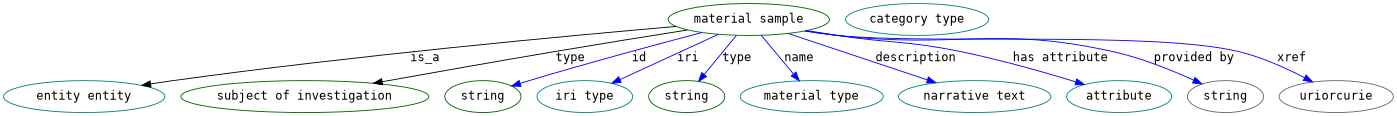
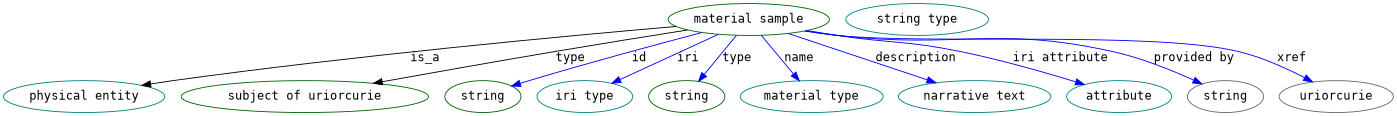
(917, 19) -> (917, 19)
(1061, 58) -> (1061, 58)
(84, 97) -> (84, 97)
(305, 97) -> (305, 97)
